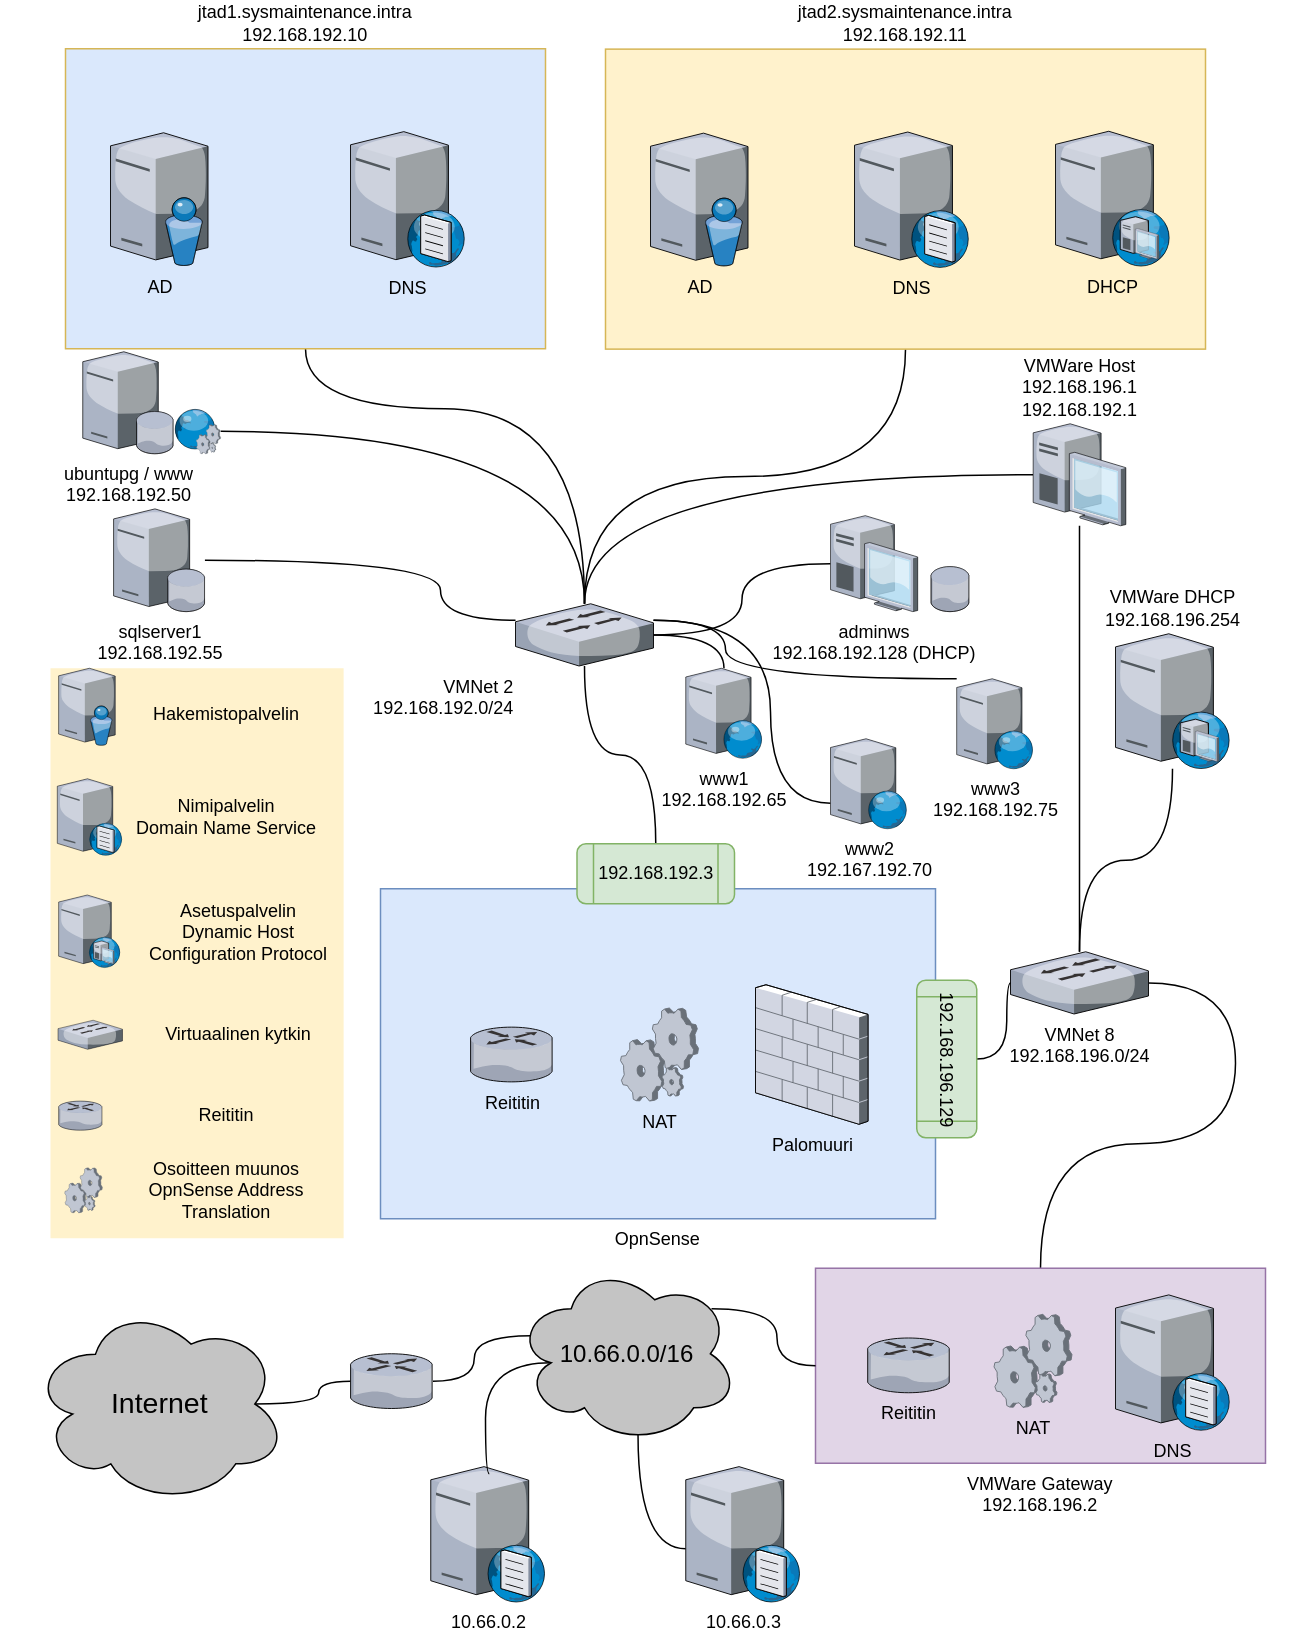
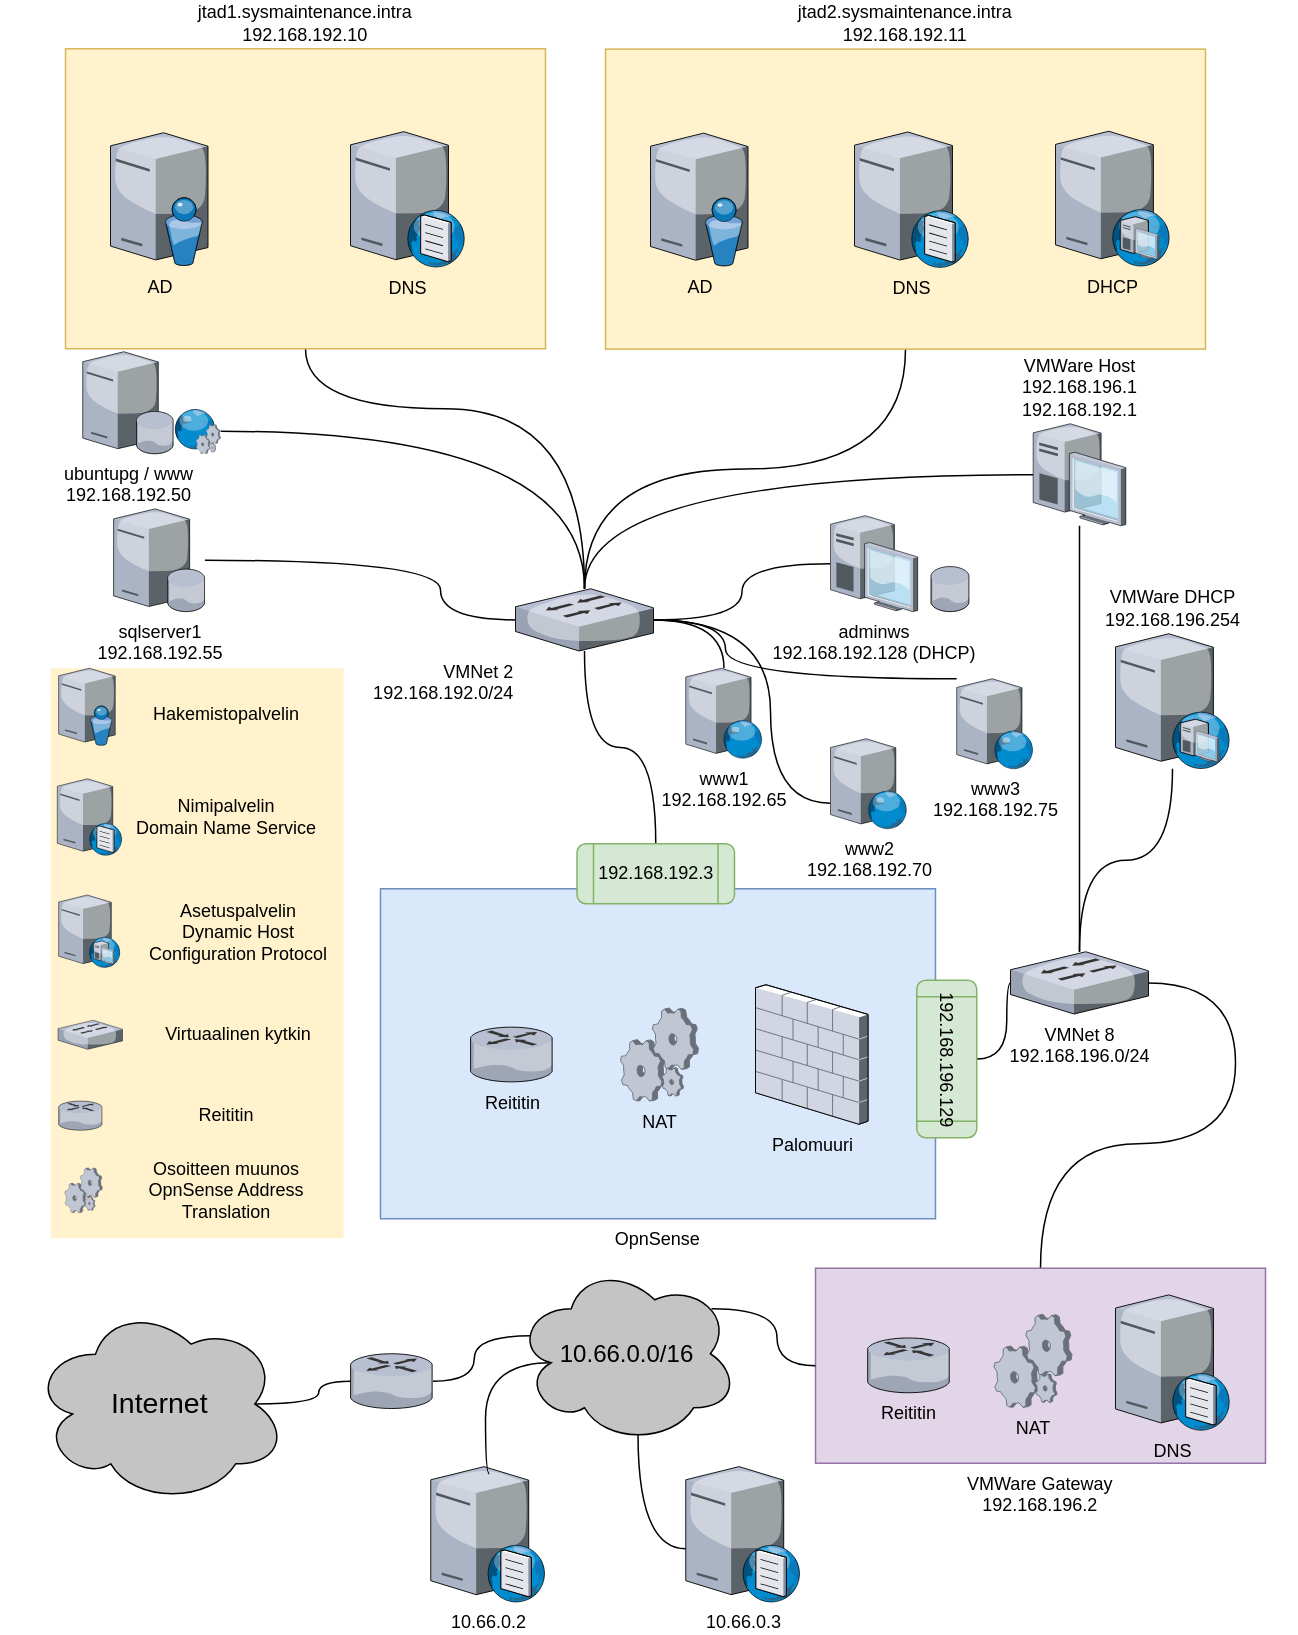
(305, 199) -> (305, 199)
(584, 635) -> (584, 620)
(870, 861) -> (870, 861)
